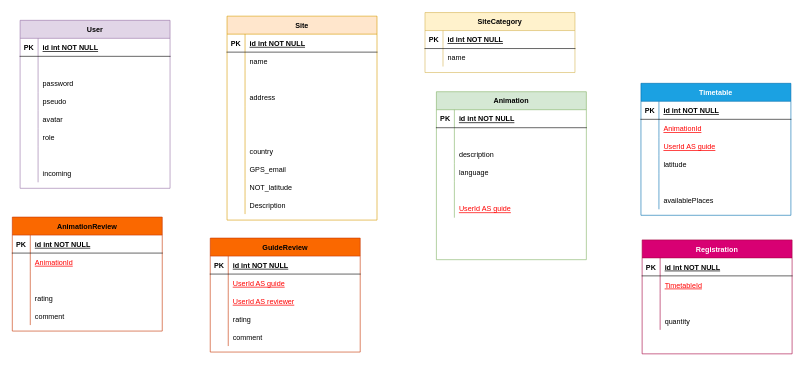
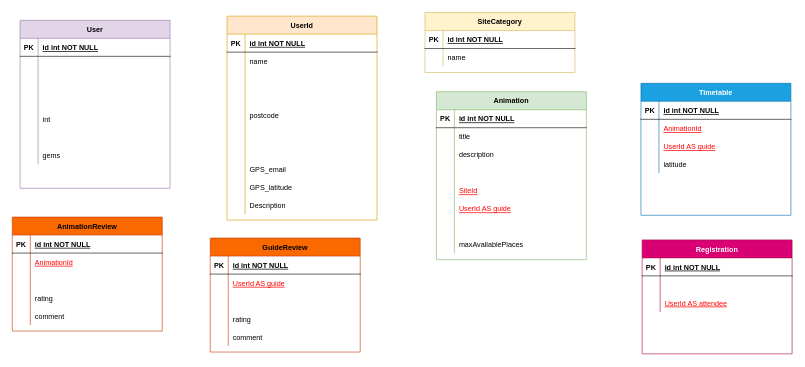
(302, 25) -> (302, 25)
(104, 83) -> none
(311, 97) -> none
(104, 101) -> none
none -> (311, 115)
(55, 119) -> (48, 119)
(104, 137) -> none
none -> (521, 137)
(311, 151) -> none
none -> (104, 155)
(104, 173) -> none
(521, 173) -> none
(272, 187) -> (272, 187)
none -> (521, 191)
(725, 200) -> none
none -> (521, 245)
(726, 285) -> none
(294, 301) -> none
none -> (726, 303)
(726, 321) -> none
